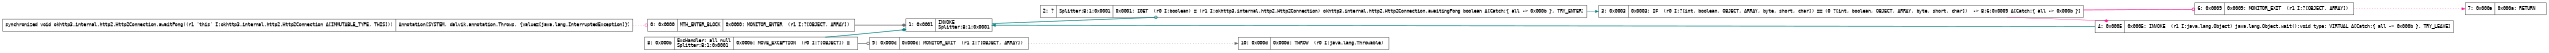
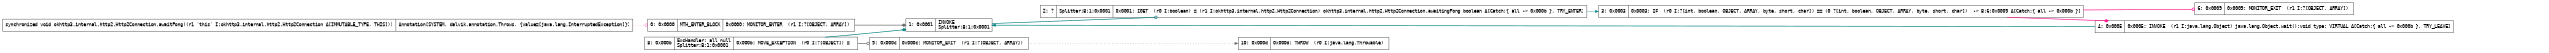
(2506, 9) -> none
(2056, 19) -> (2056, 19)
